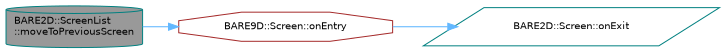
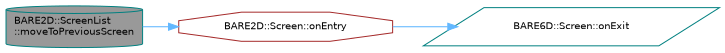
(286, 27) -> (286, 27)
(571, 27) -> (571, 27)
